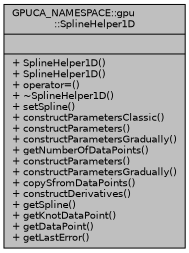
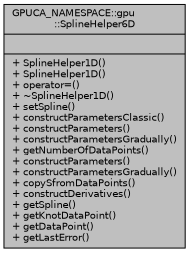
(95, 24) -> (95, 24)
